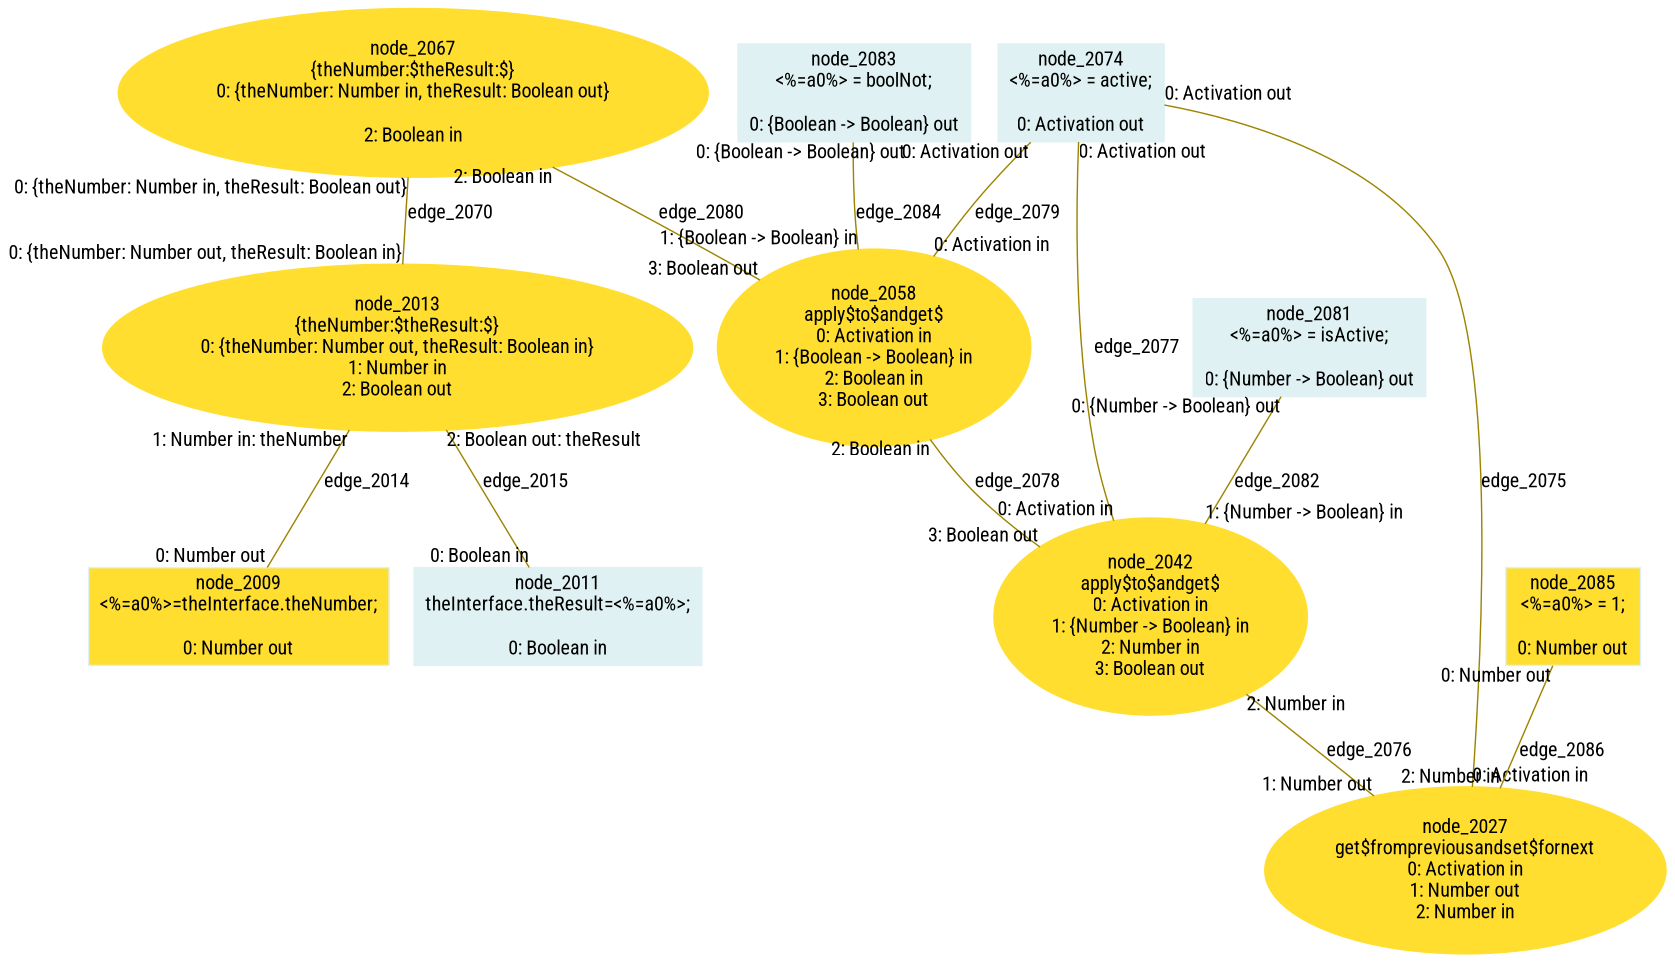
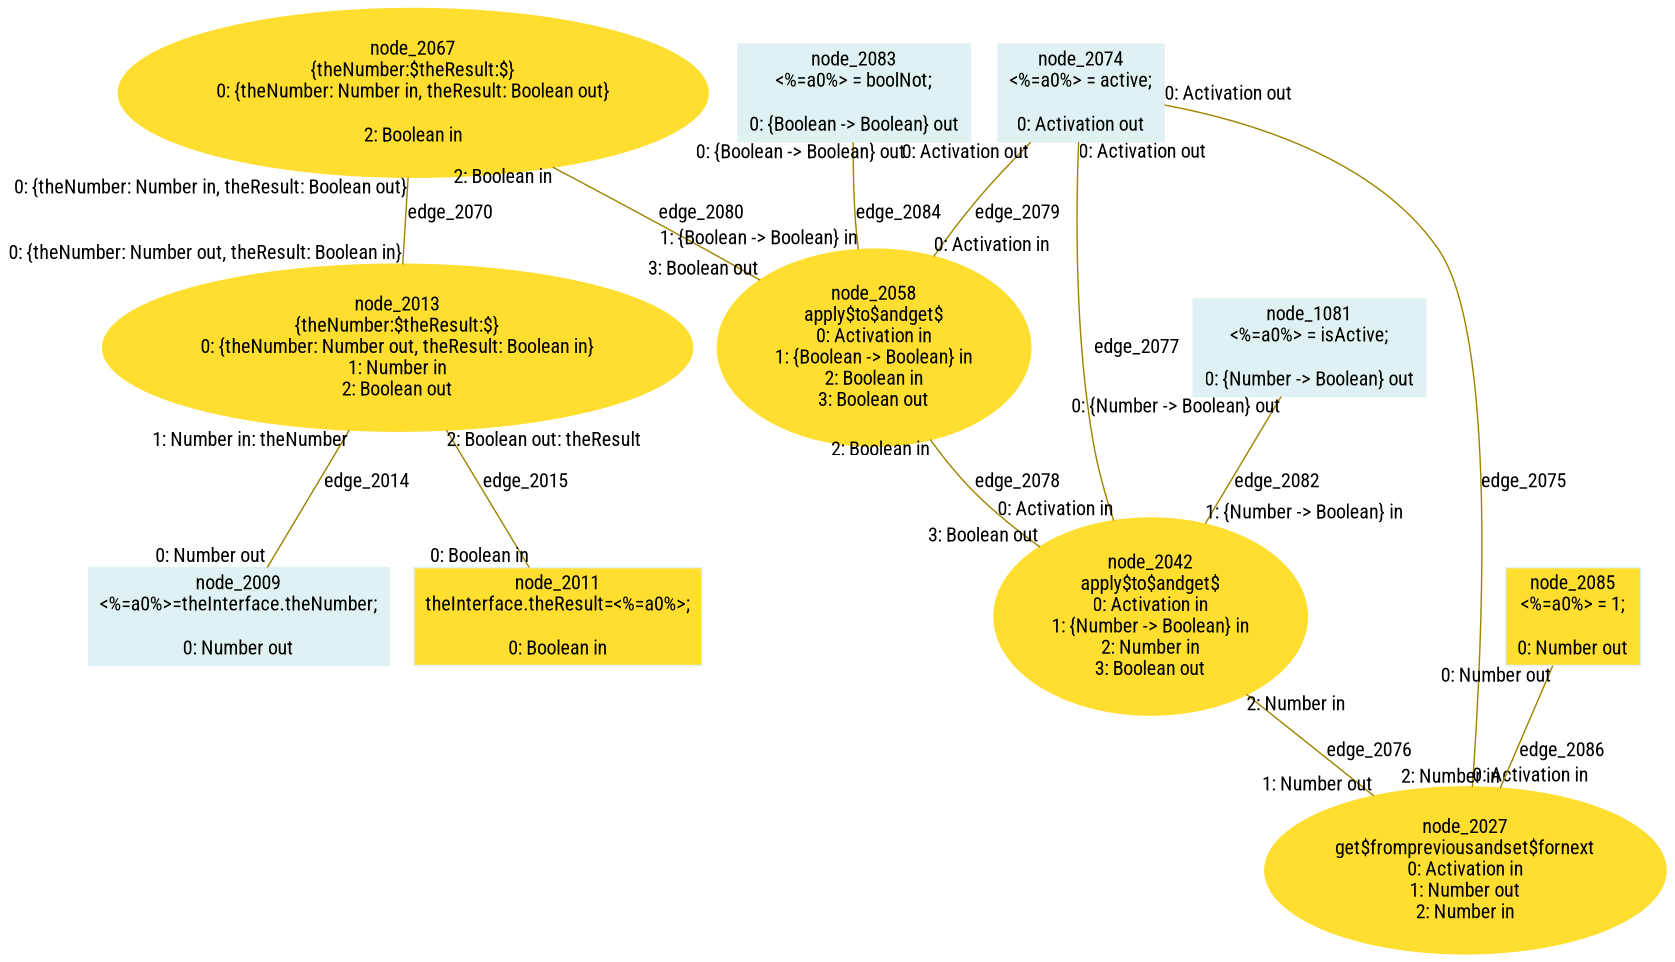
(1309, 348) -> (1309, 348)
(239, 617) -> (239, 617)
(558, 617) -> (558, 617)
